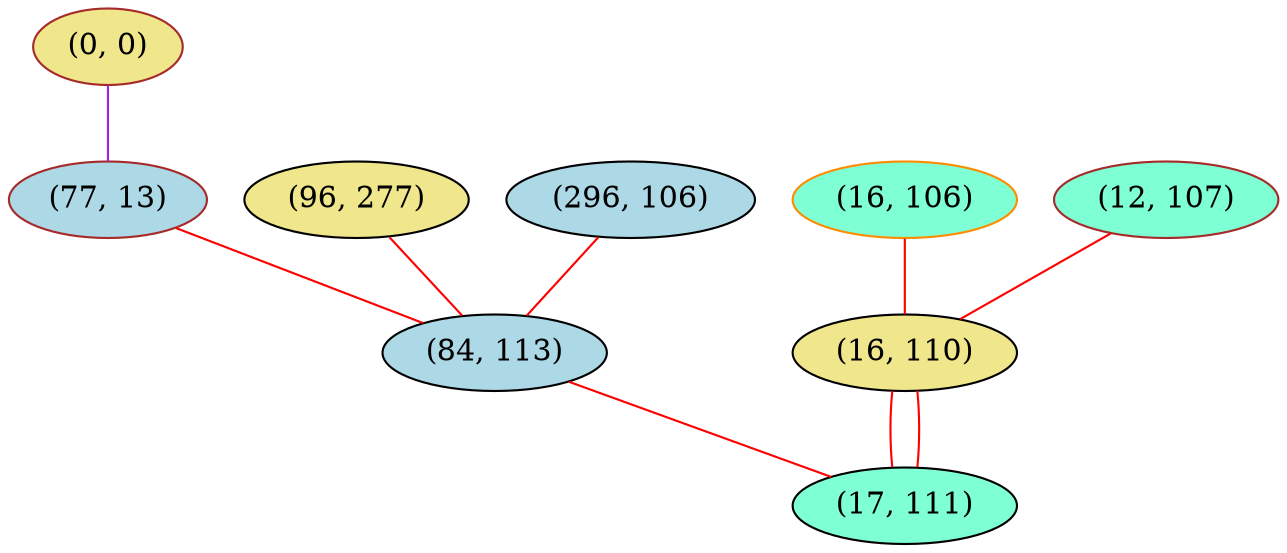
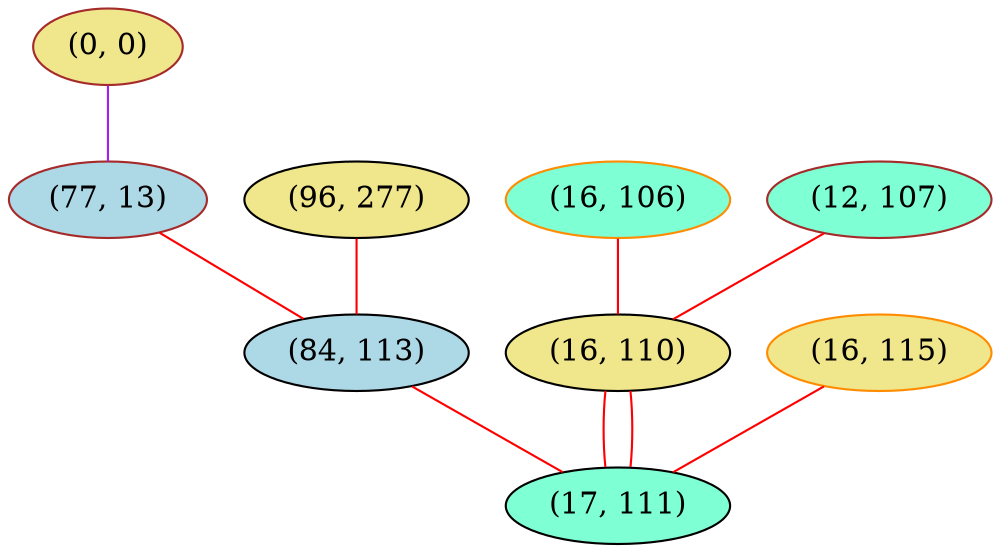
(631, 200) -> none
none -> (879, 353)
